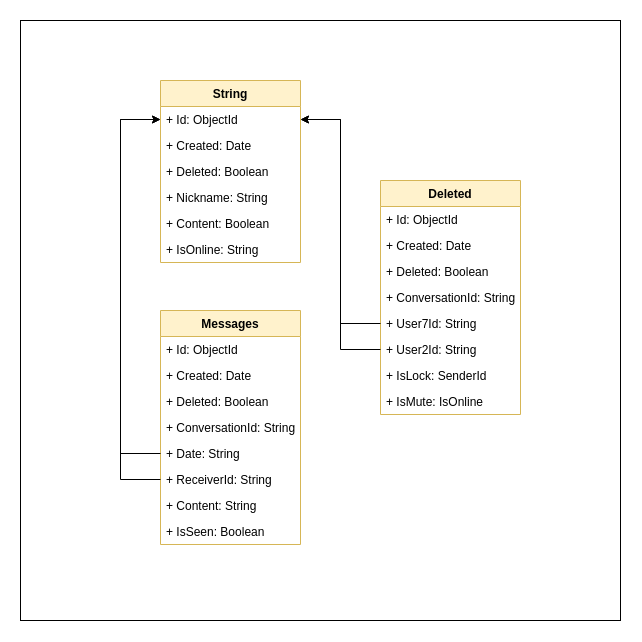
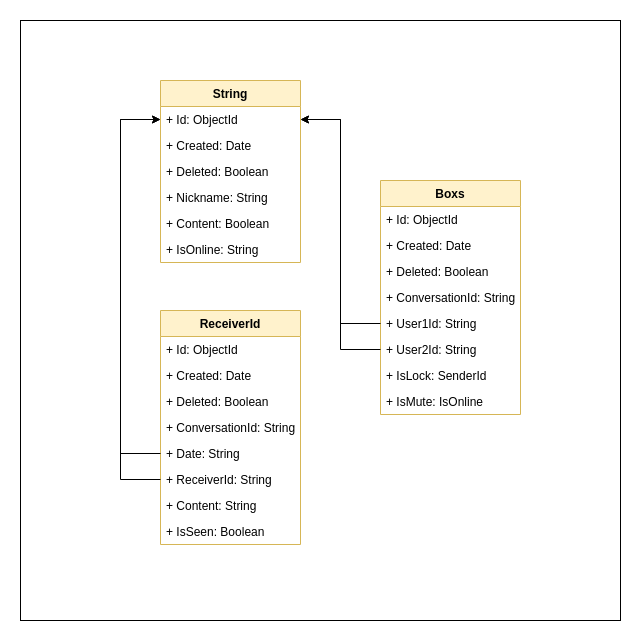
(450, 194) -> (450, 194)
(230, 324) -> (230, 324)
(437, 324) -> (437, 324)
